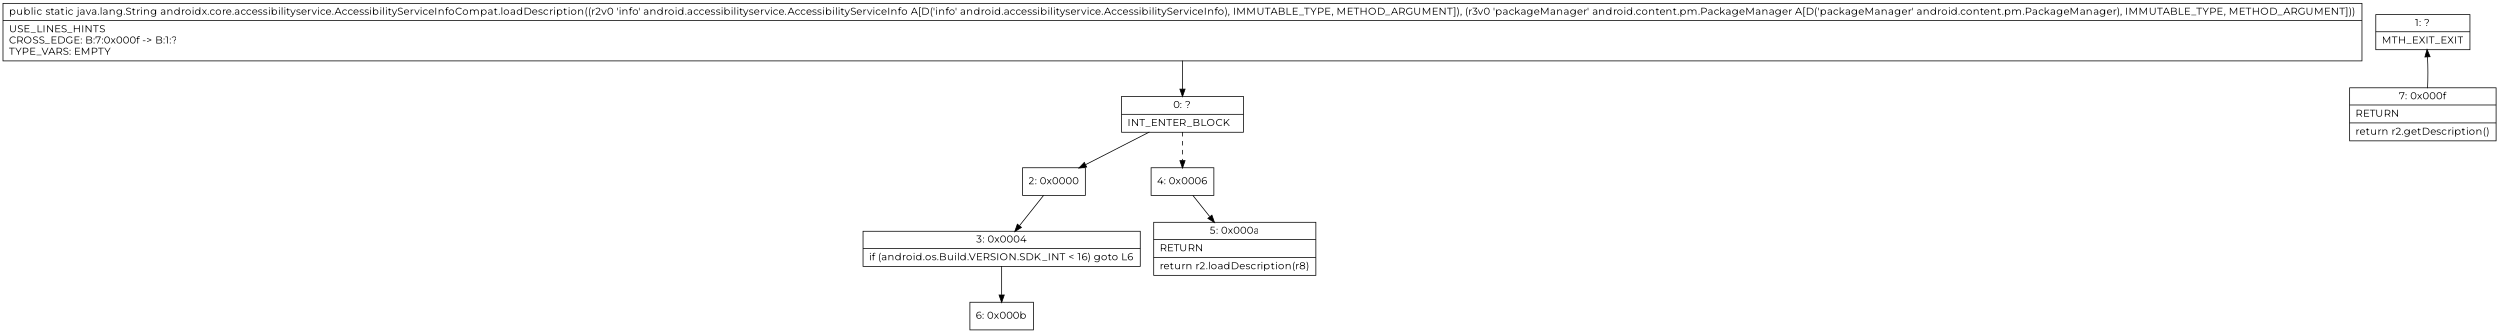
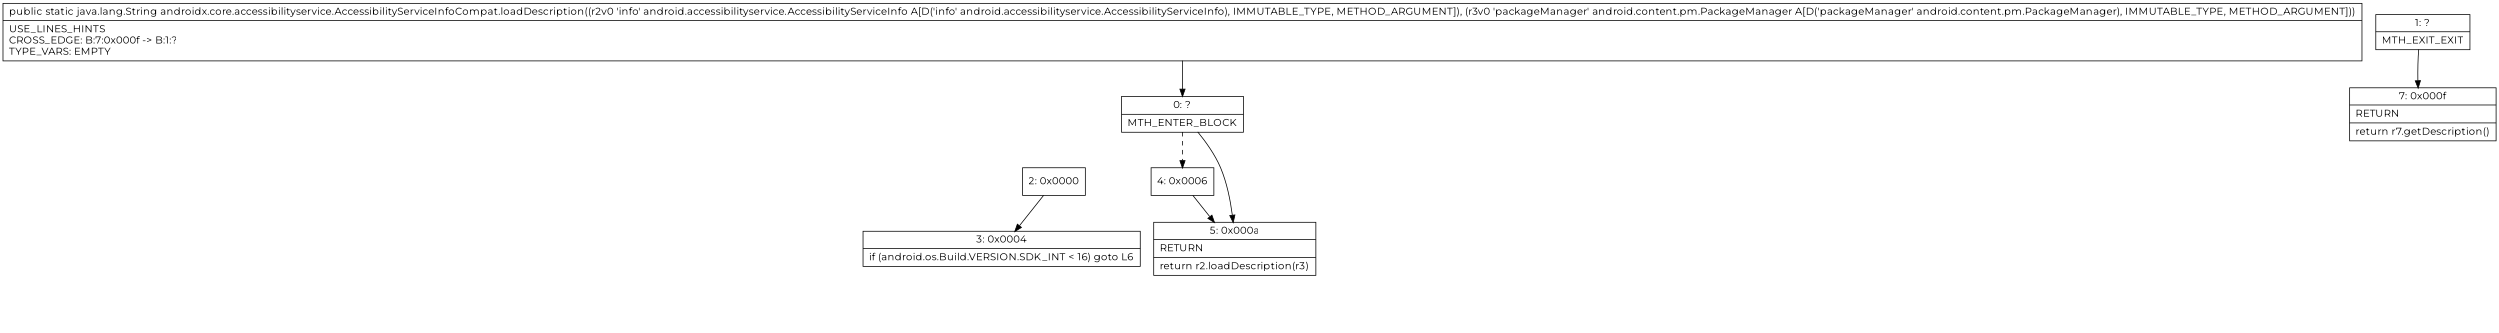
(2428, 73) -> (2418, 65)
(1179, 123) -> (1182, 123)
(2423, 132) -> (2423, 132)
(1118, 148) -> (1222, 171)
(1235, 266) -> (1234, 266)
(1002, 316) -> none
